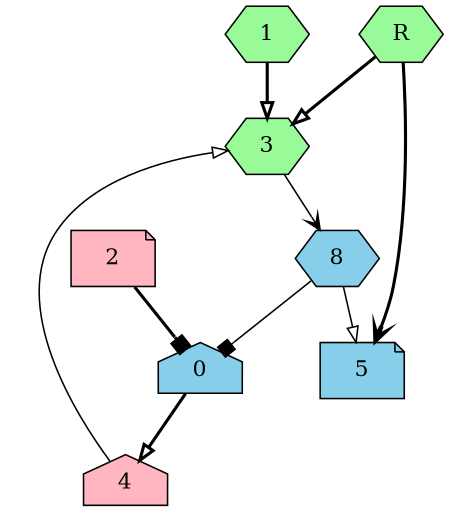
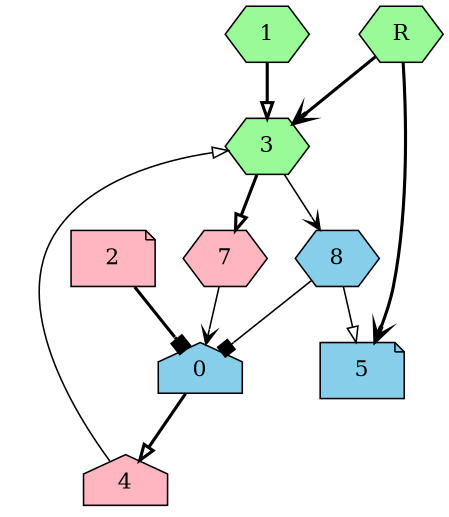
(340, 85) -> (340, 85)
none -> (225, 258)
